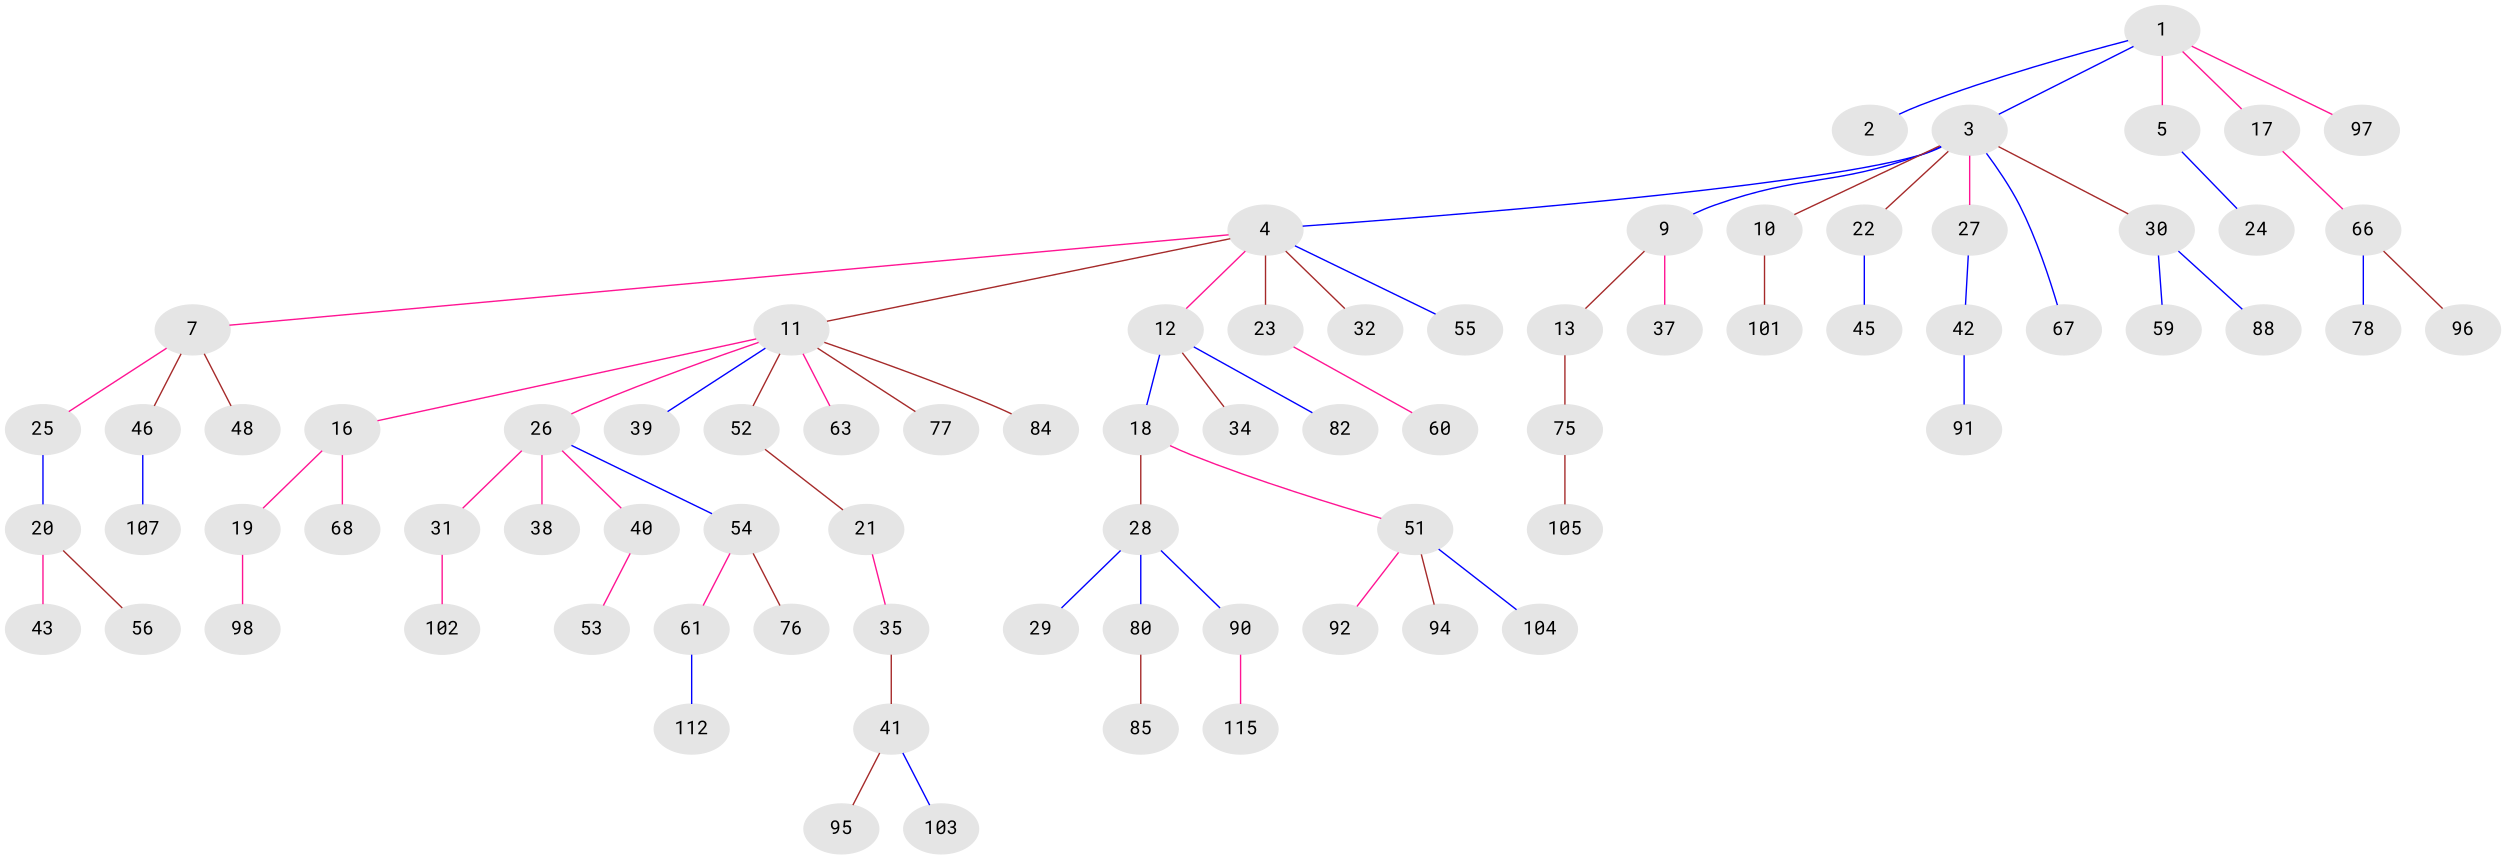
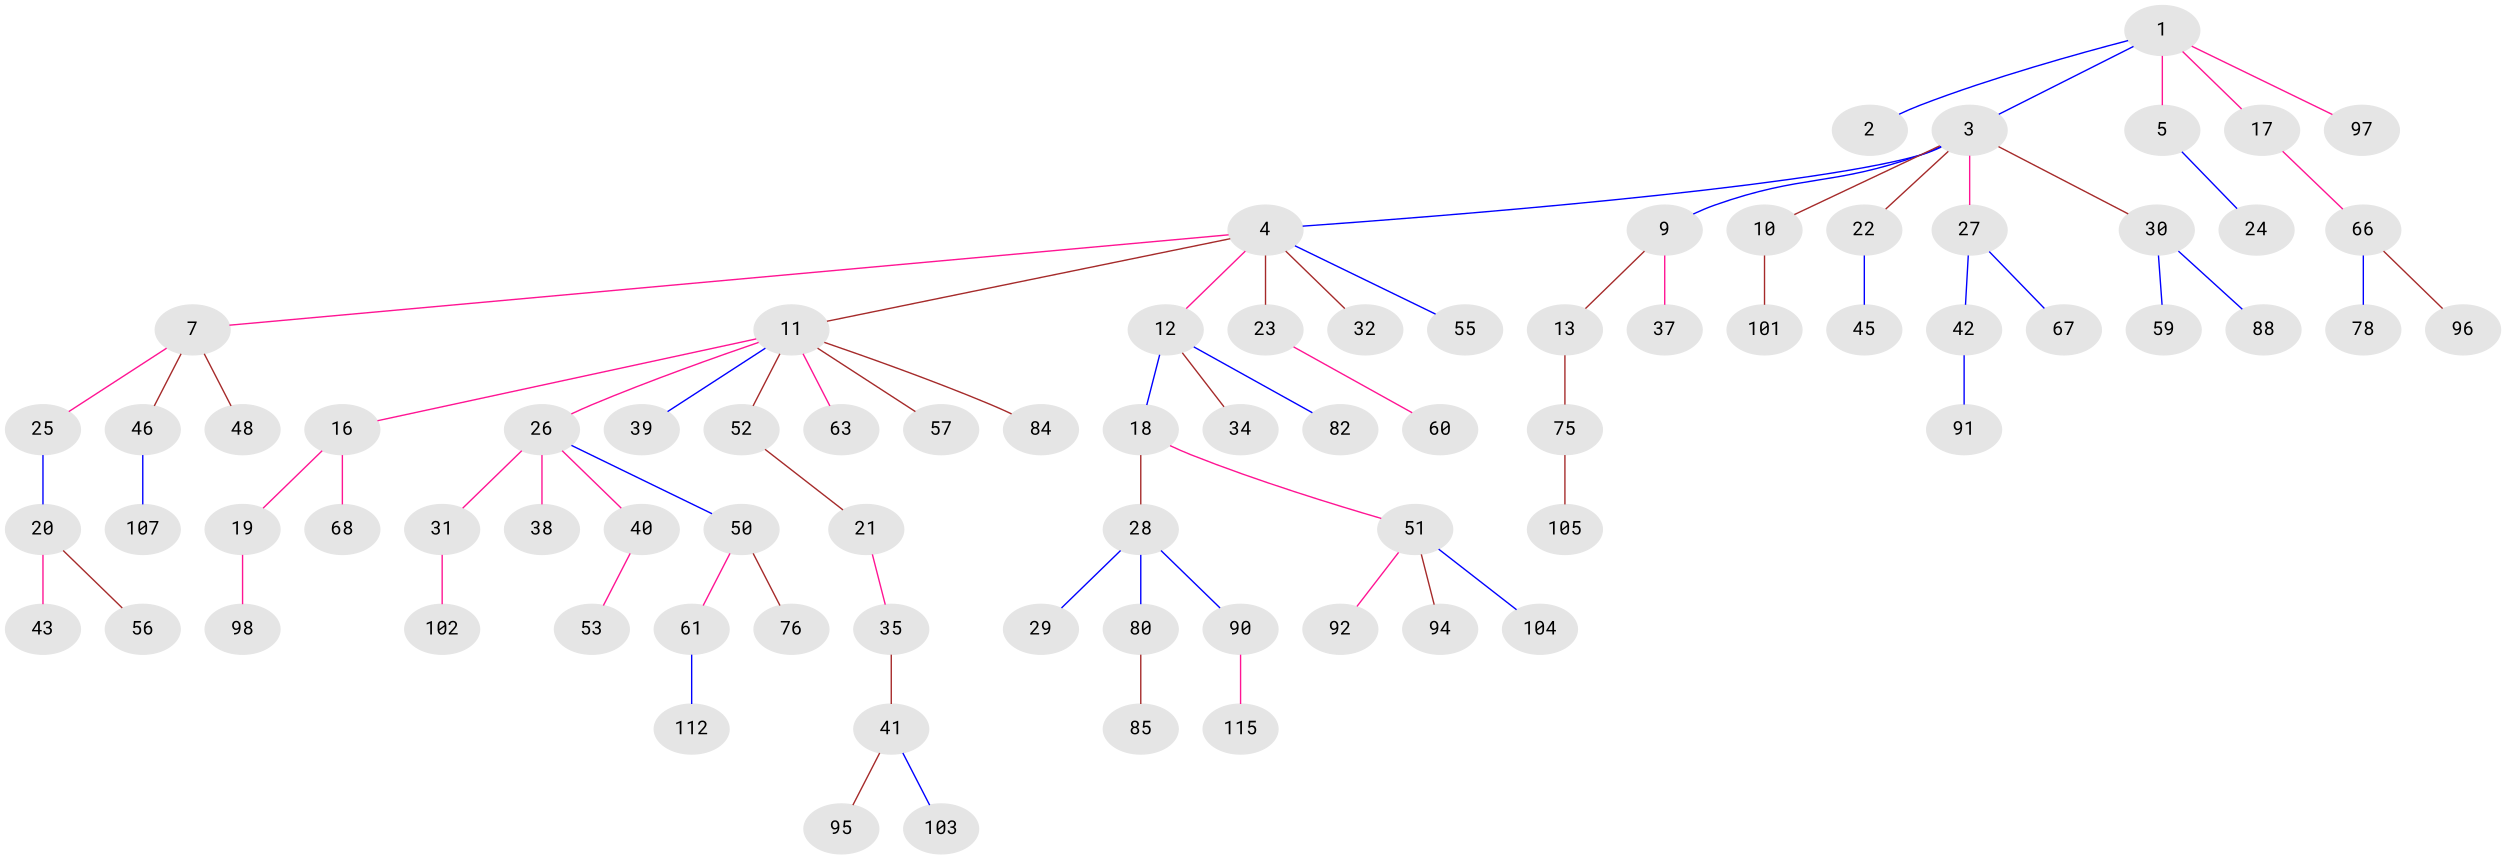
(2029, 226) -> (2017, 280)
(941, 430) -> (941, 430)
(742, 529) -> (742, 529)
